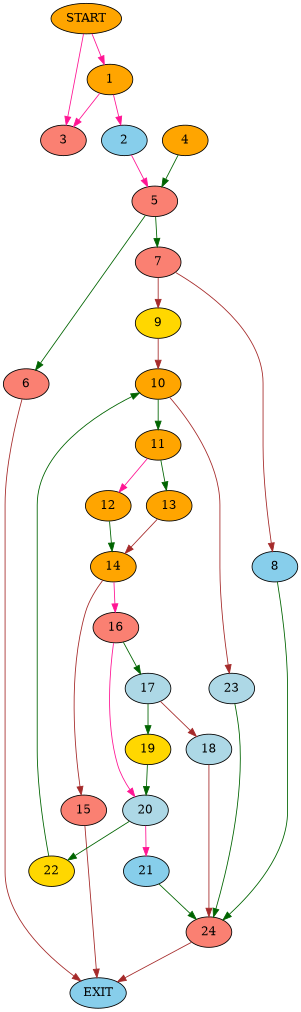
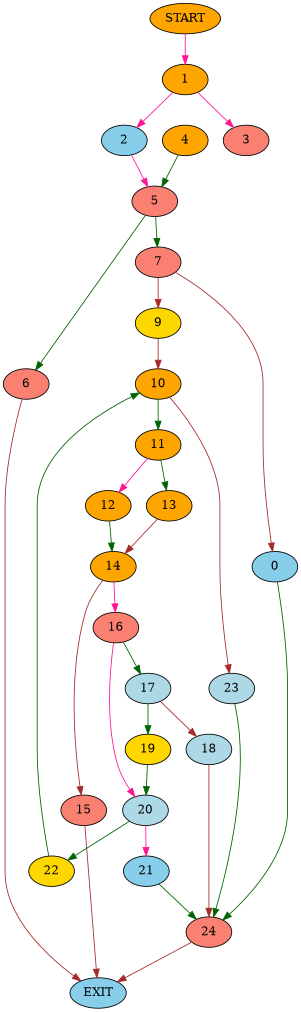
(76, 75) -> none
(275, 567) -> (275, 567)
